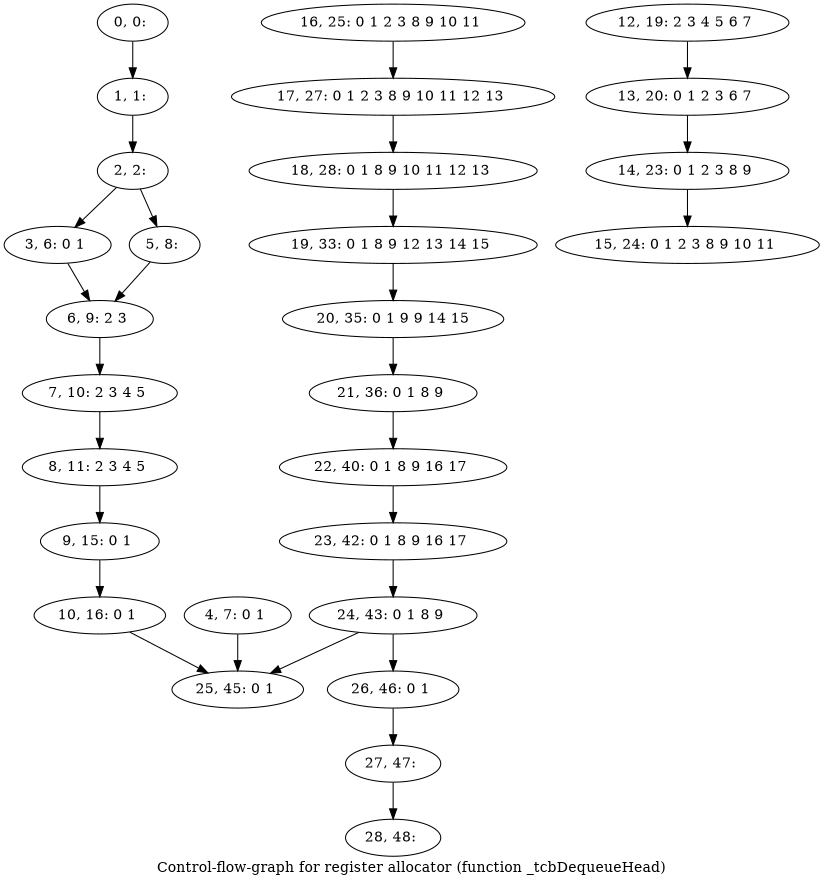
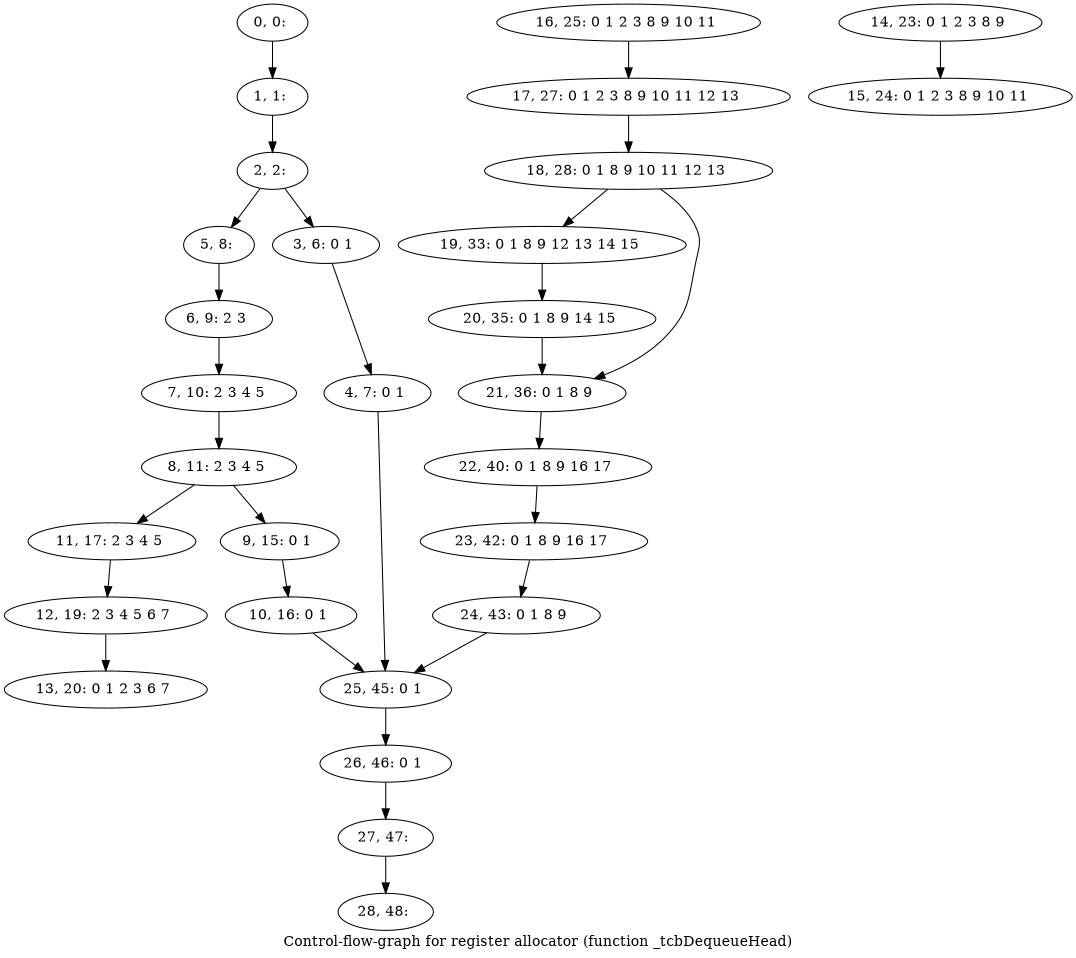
(687, 129) -> none
(76, 278) -> (350, 314)
none -> (689, 295)
(393, 319) -> (542, 319)
none -> (112, 541)
(393, 647) -> (386, 722)
